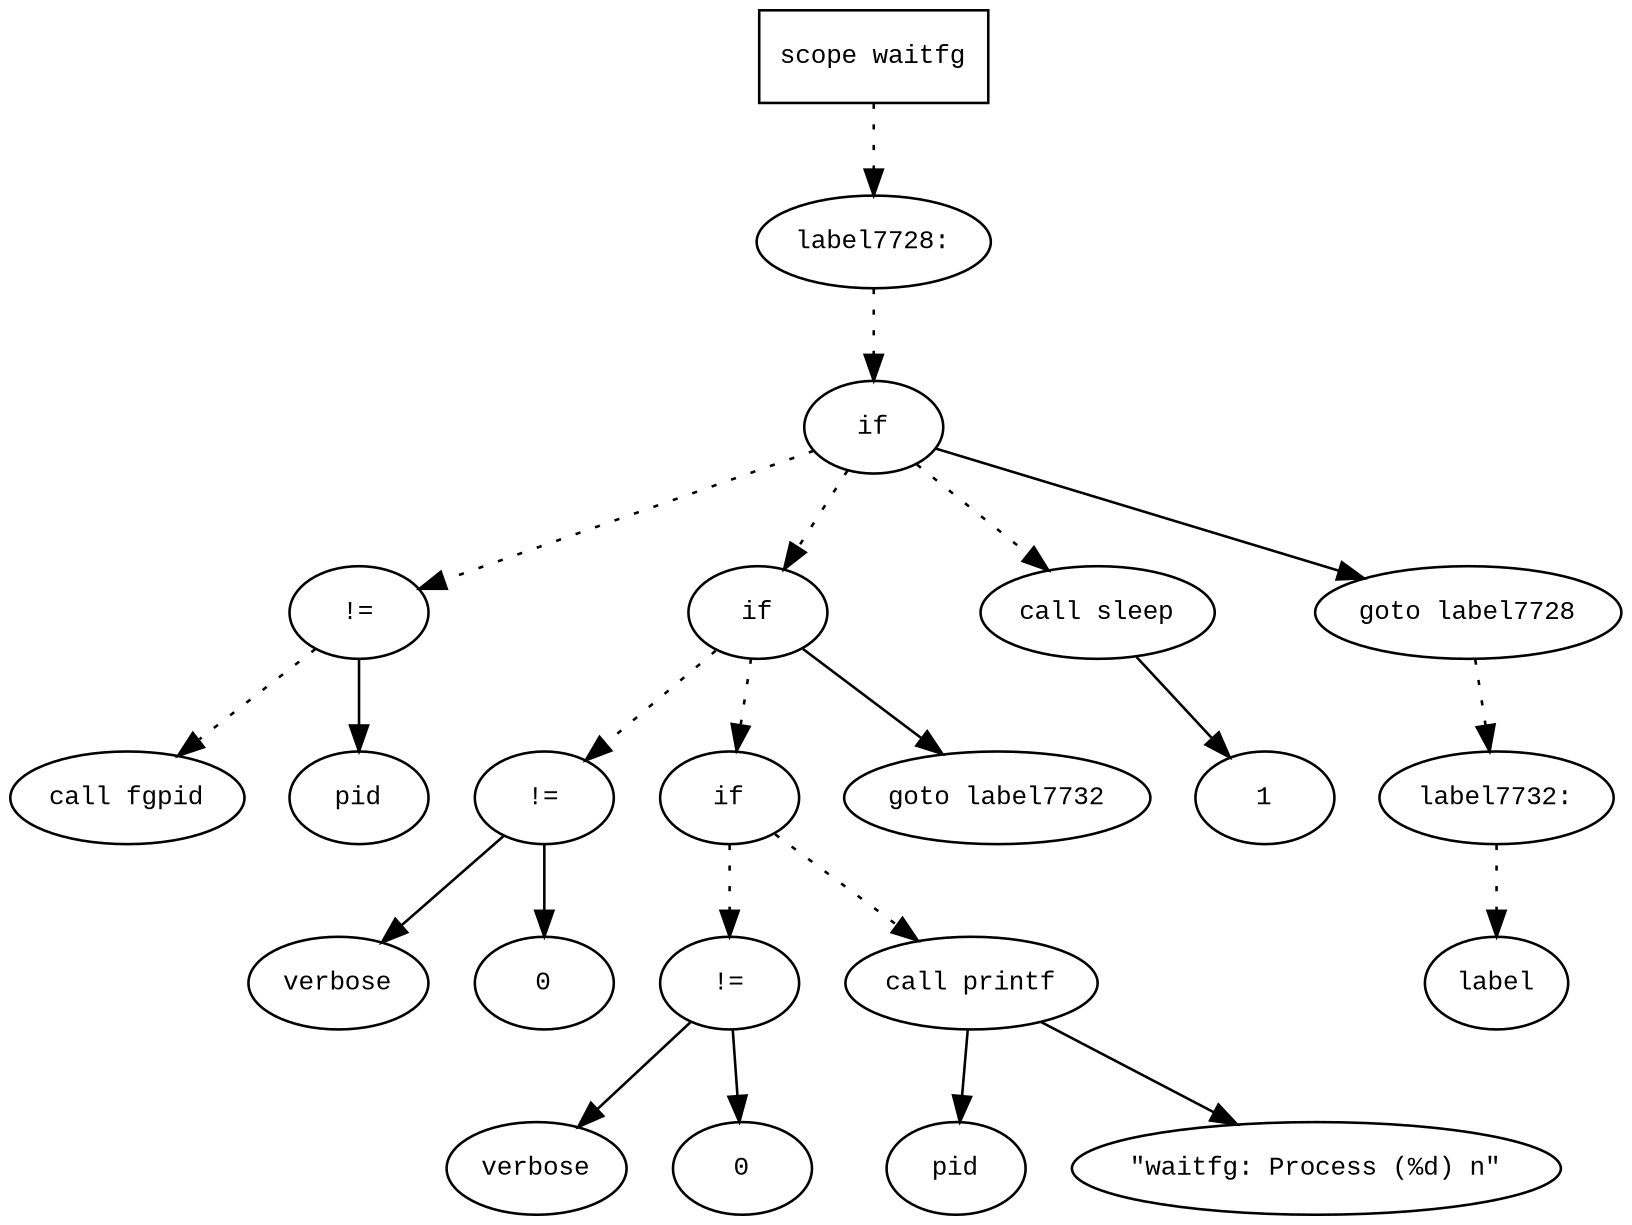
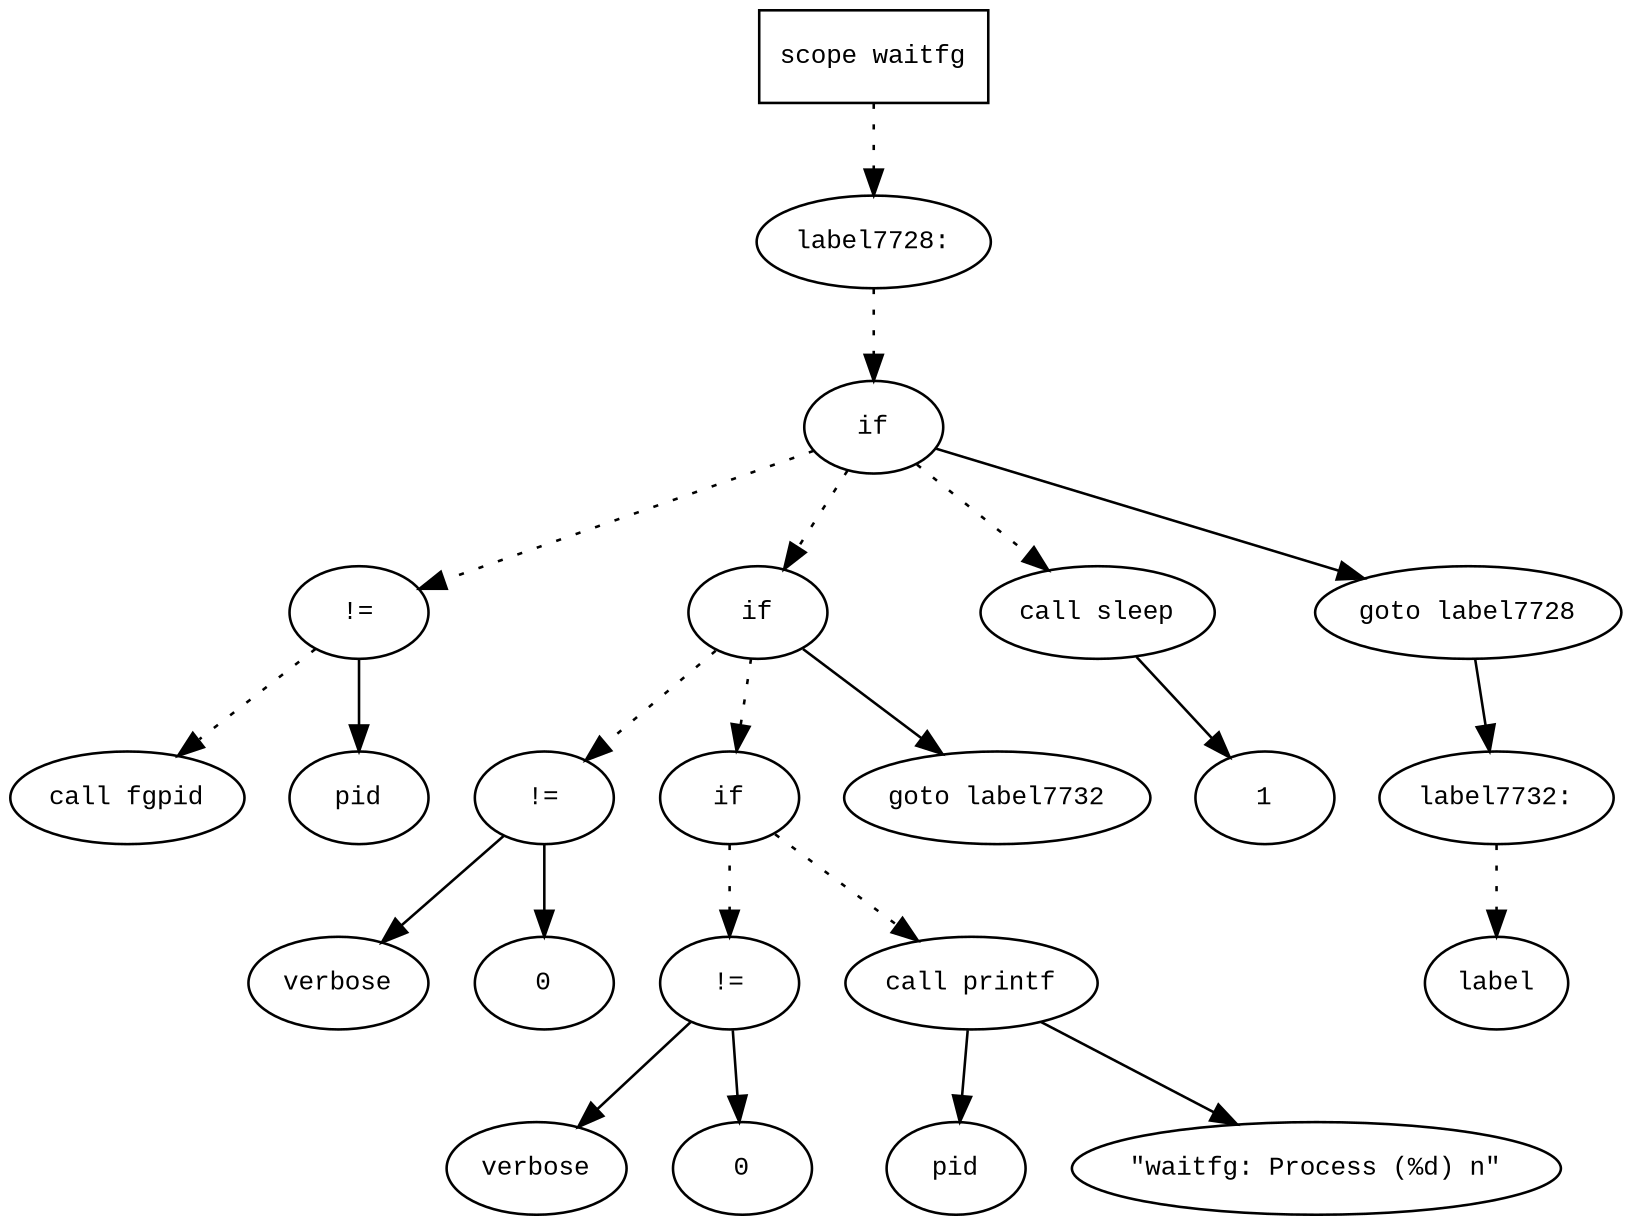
(1480, 693) -> (1480, 693)
